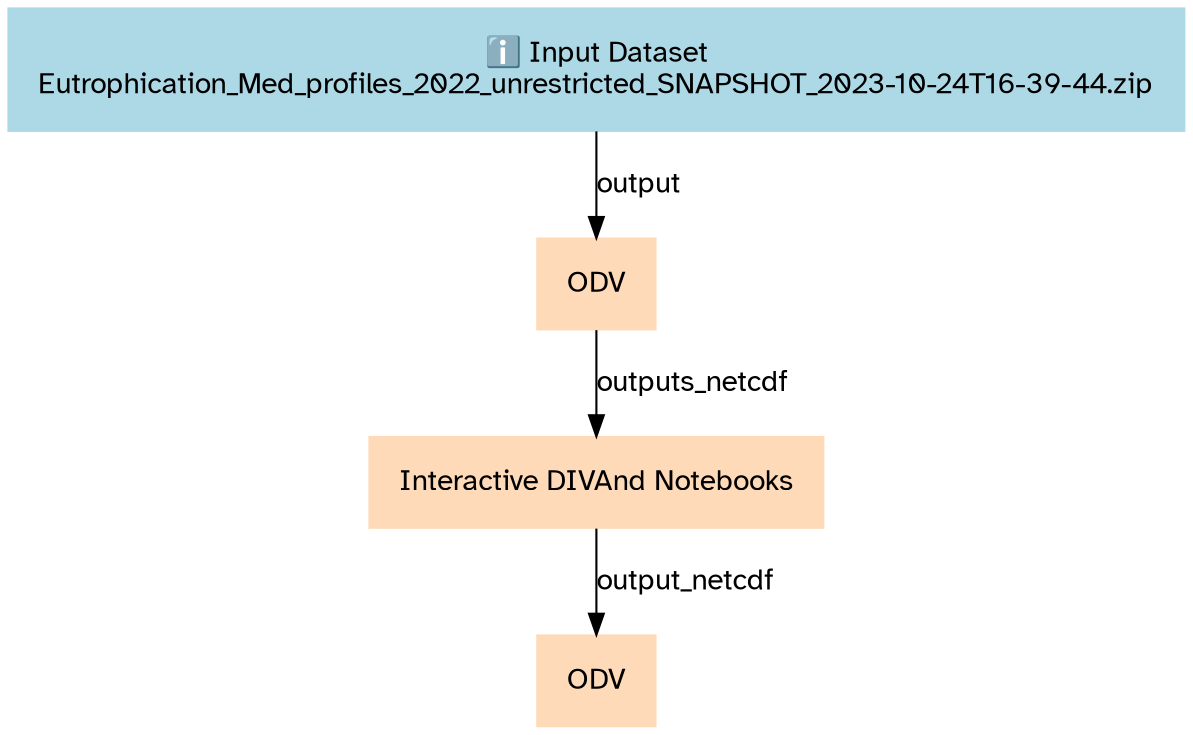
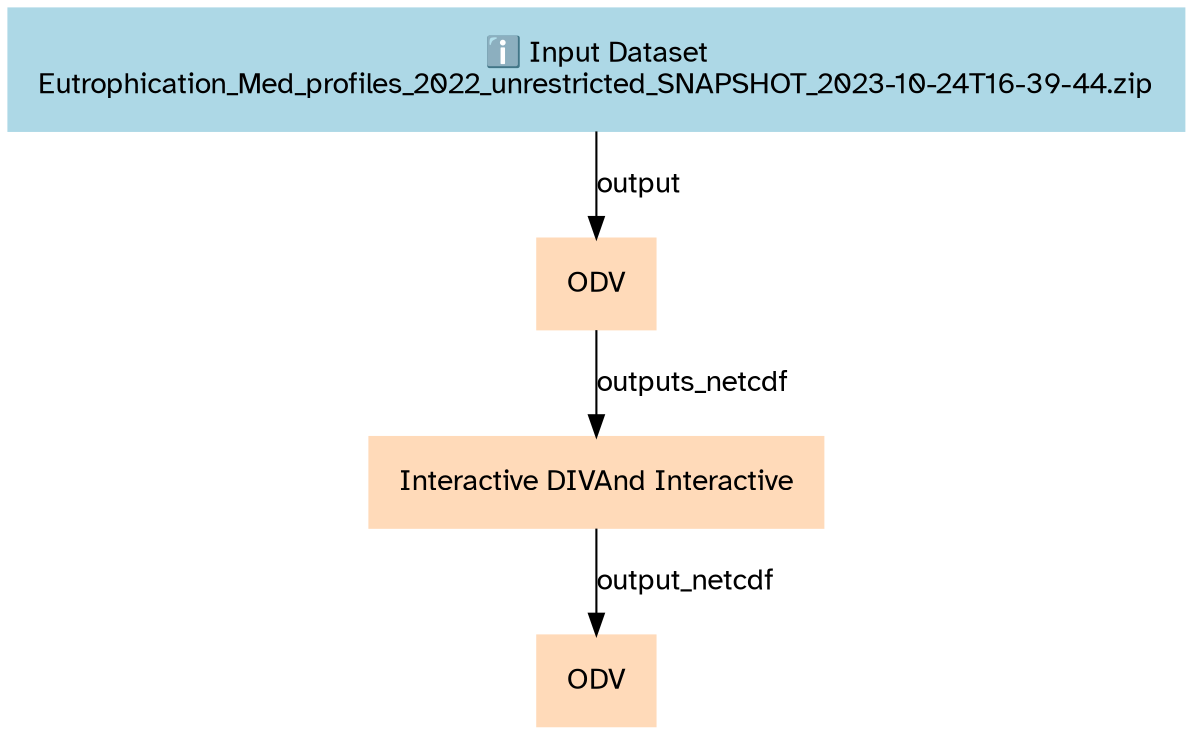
(596, 482) -> (596, 482)
